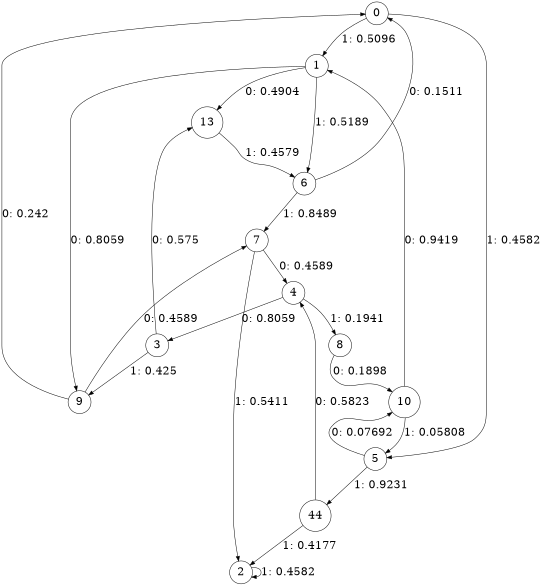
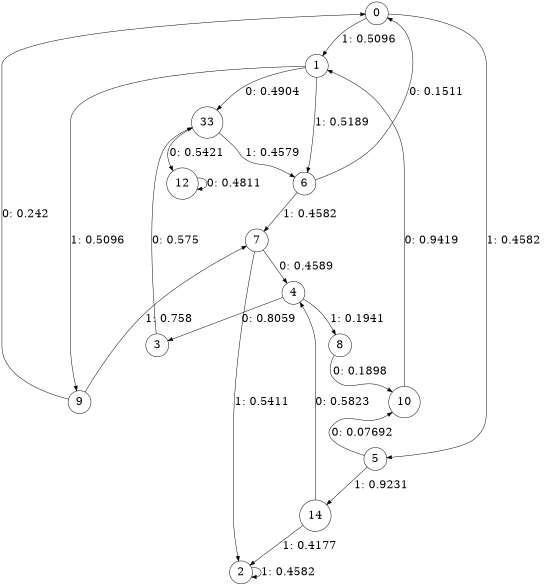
(207, 123) -> (207, 123)
none -> (182, 184)
(315, 214) -> (315, 214)
(103, 240) -> (103, 240)
(176, 319) -> (176, 319)
(120, 372) -> none
(401, 436) -> none
(315, 516) -> (315, 516)
